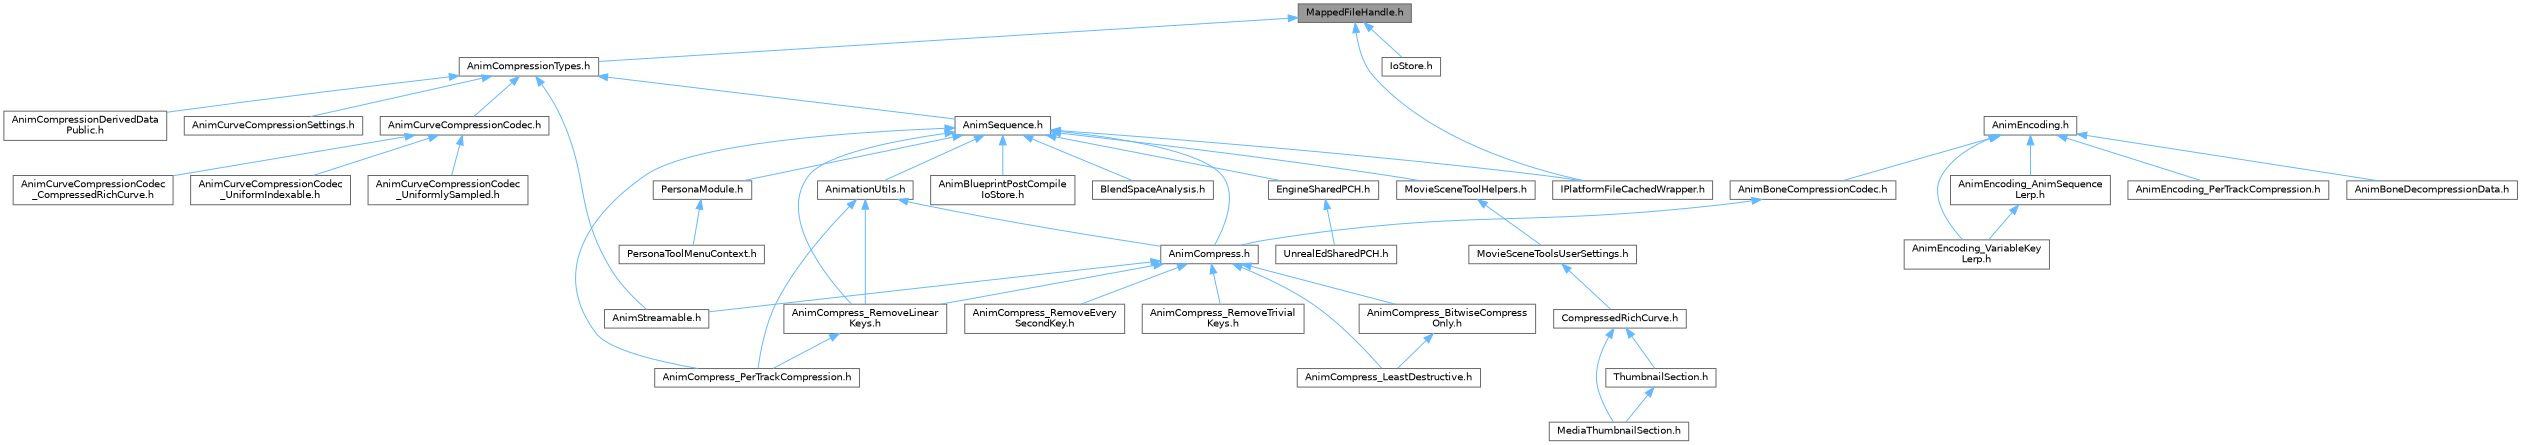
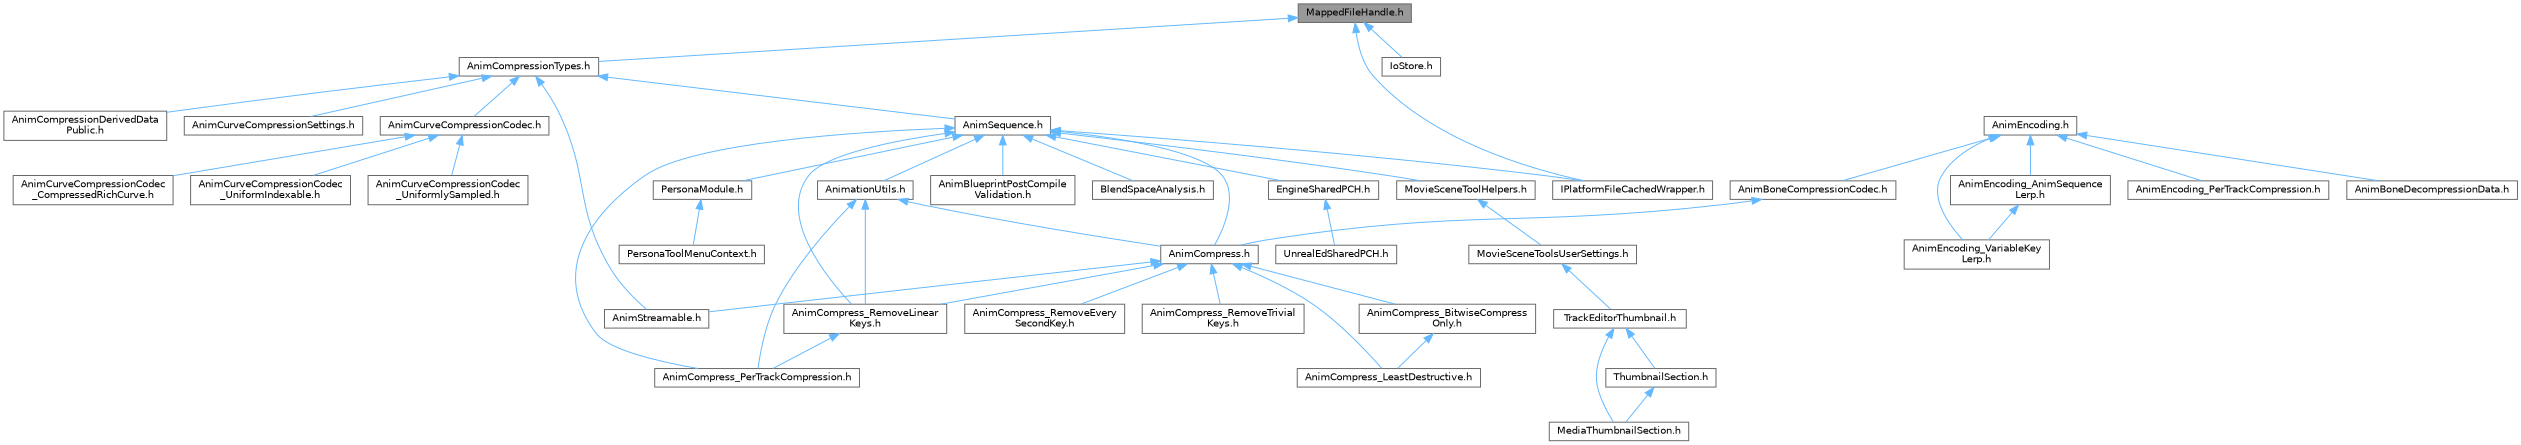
(1003, 190) -> (1003, 190)
(1620, 319) -> (1620, 319)
